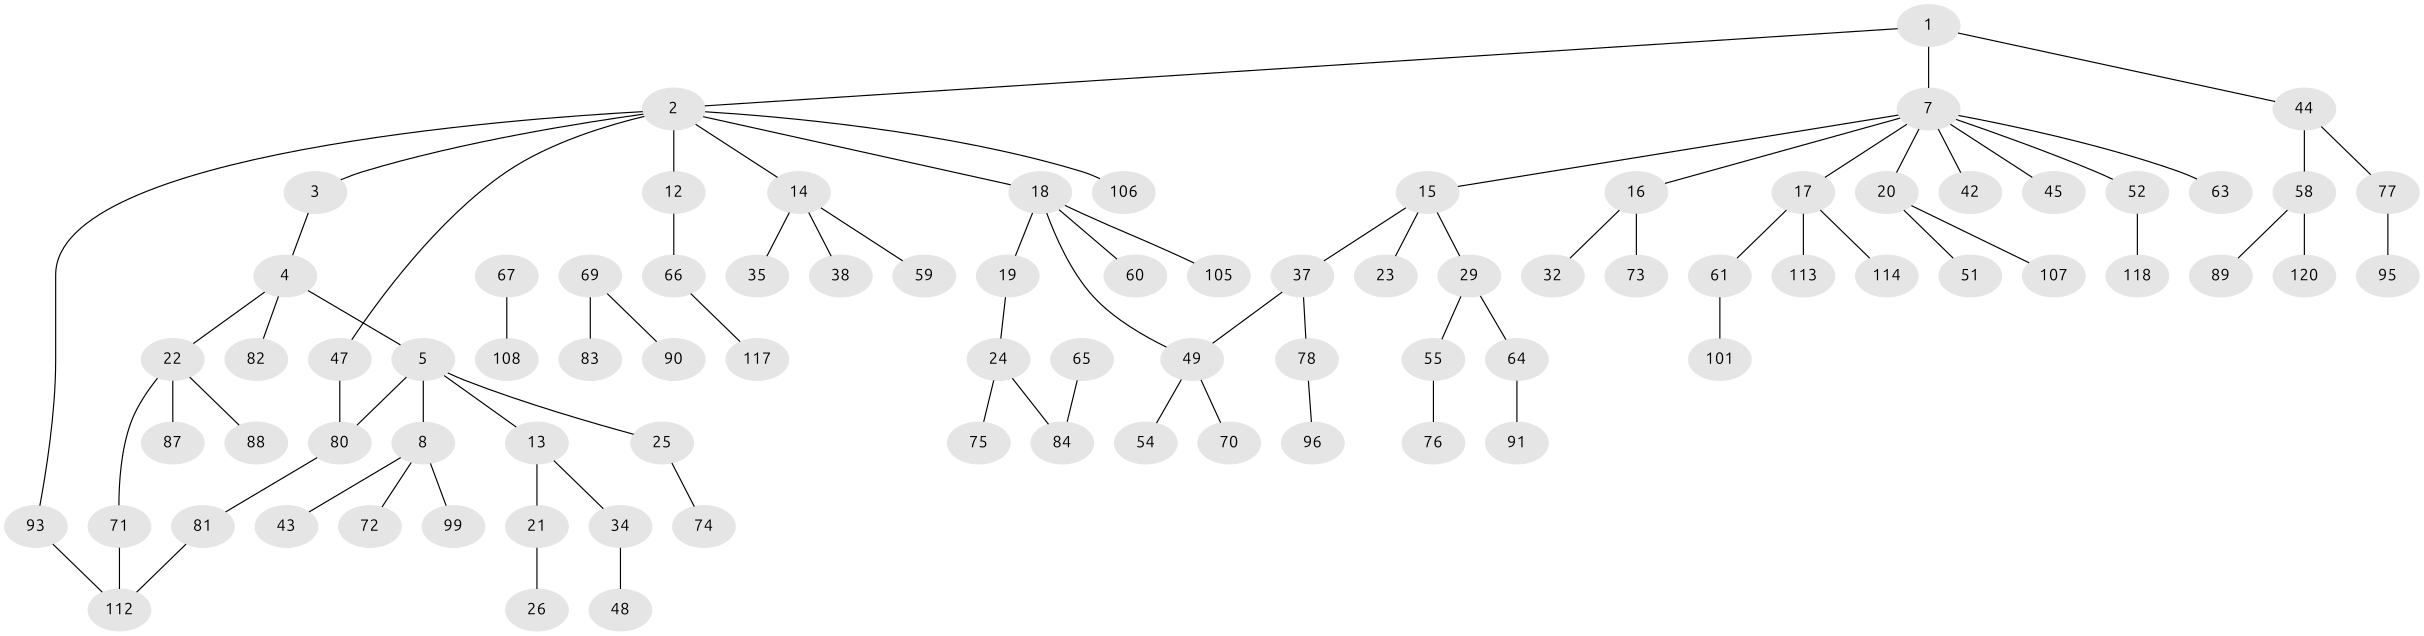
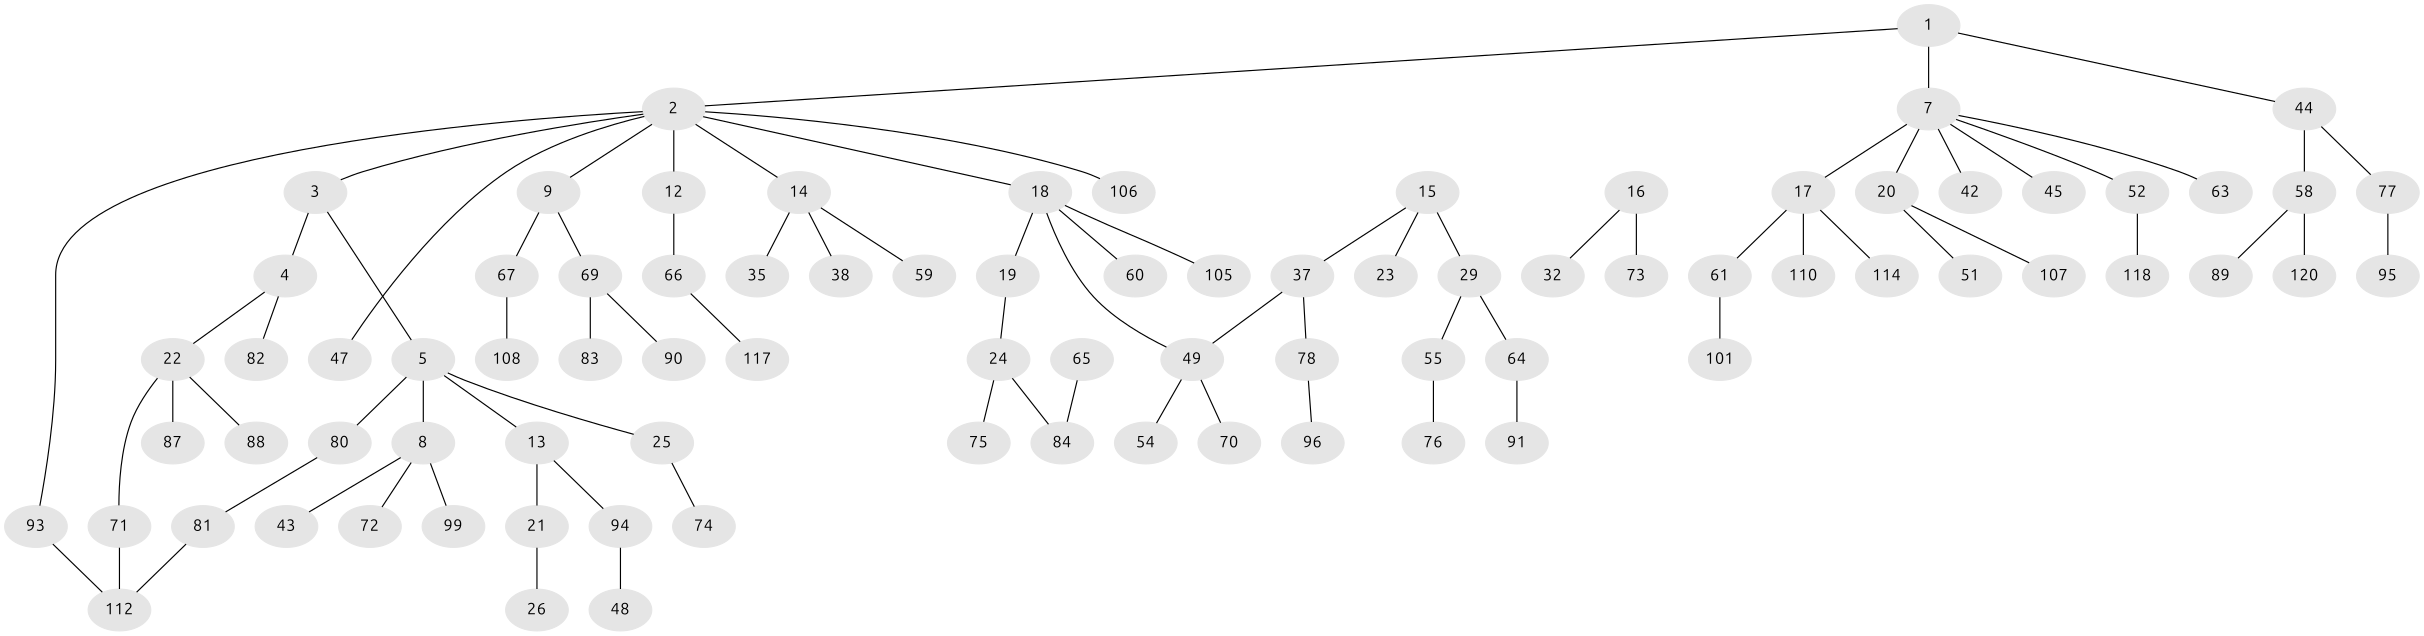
(1678, 151) -> none
(1783, 151) -> none
none -> (549, 193)
(1803, 276) -> (1803, 276)
(354, 318) -> (369, 276)
(340, 401) -> none
(620, 527) -> (620, 527)
